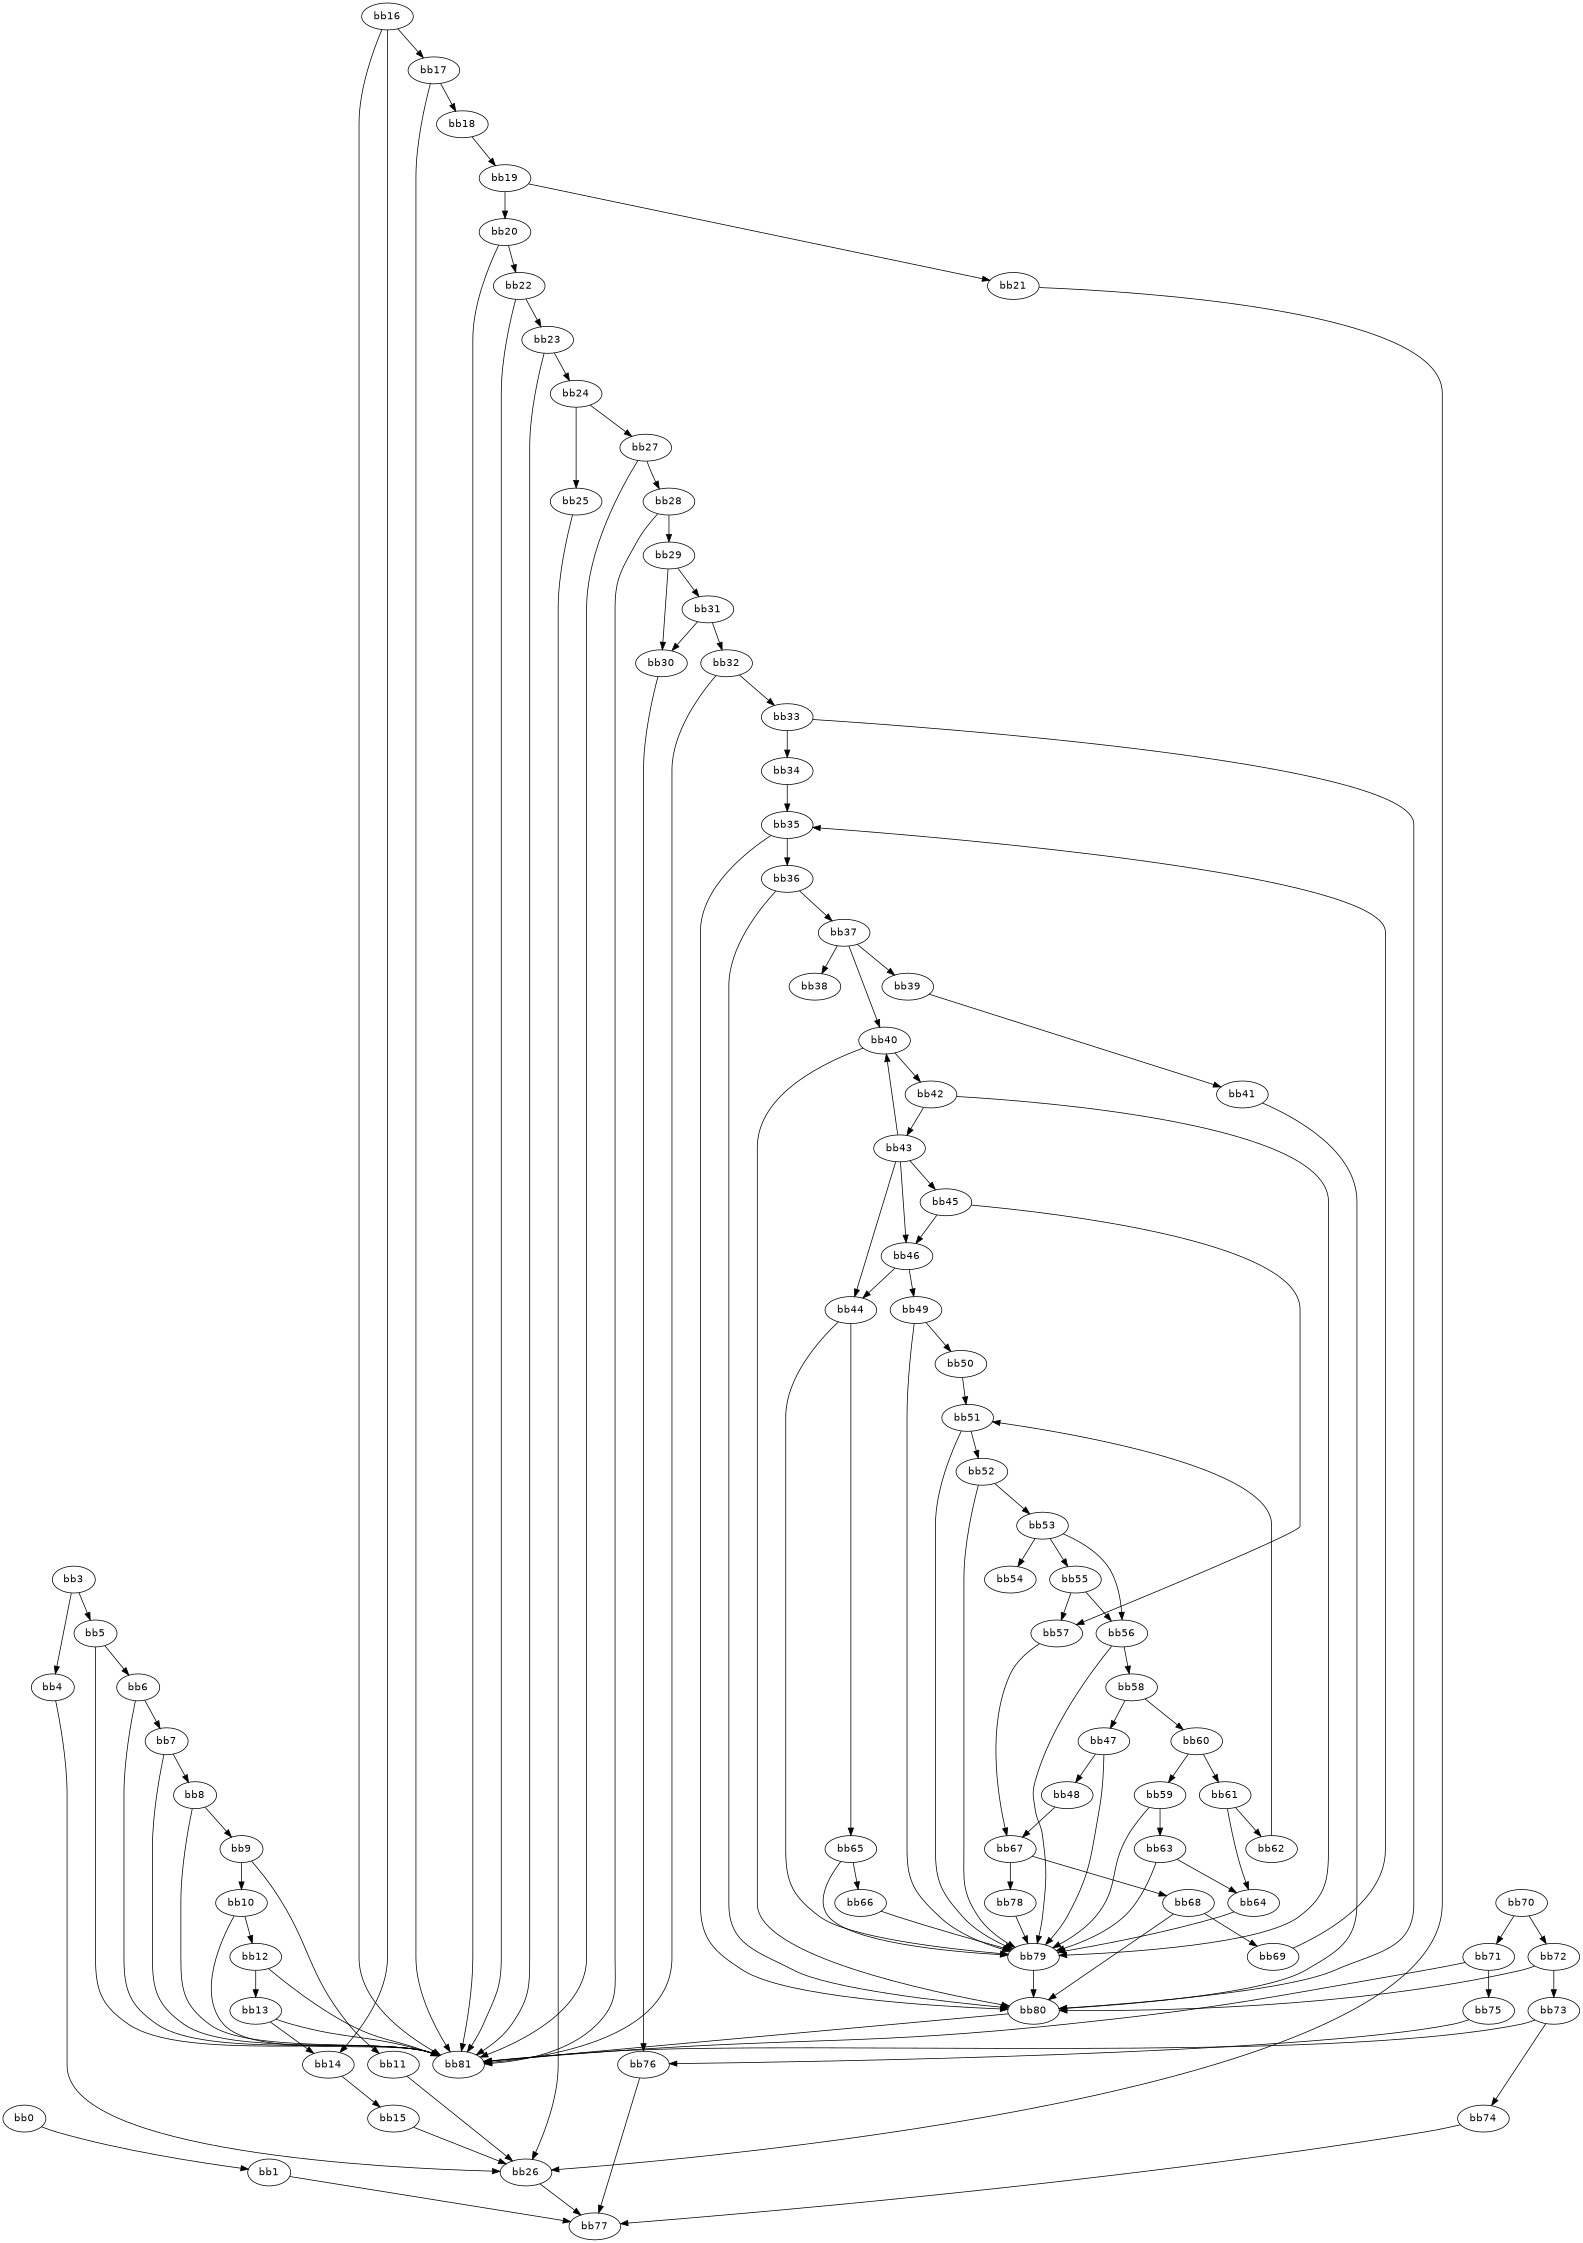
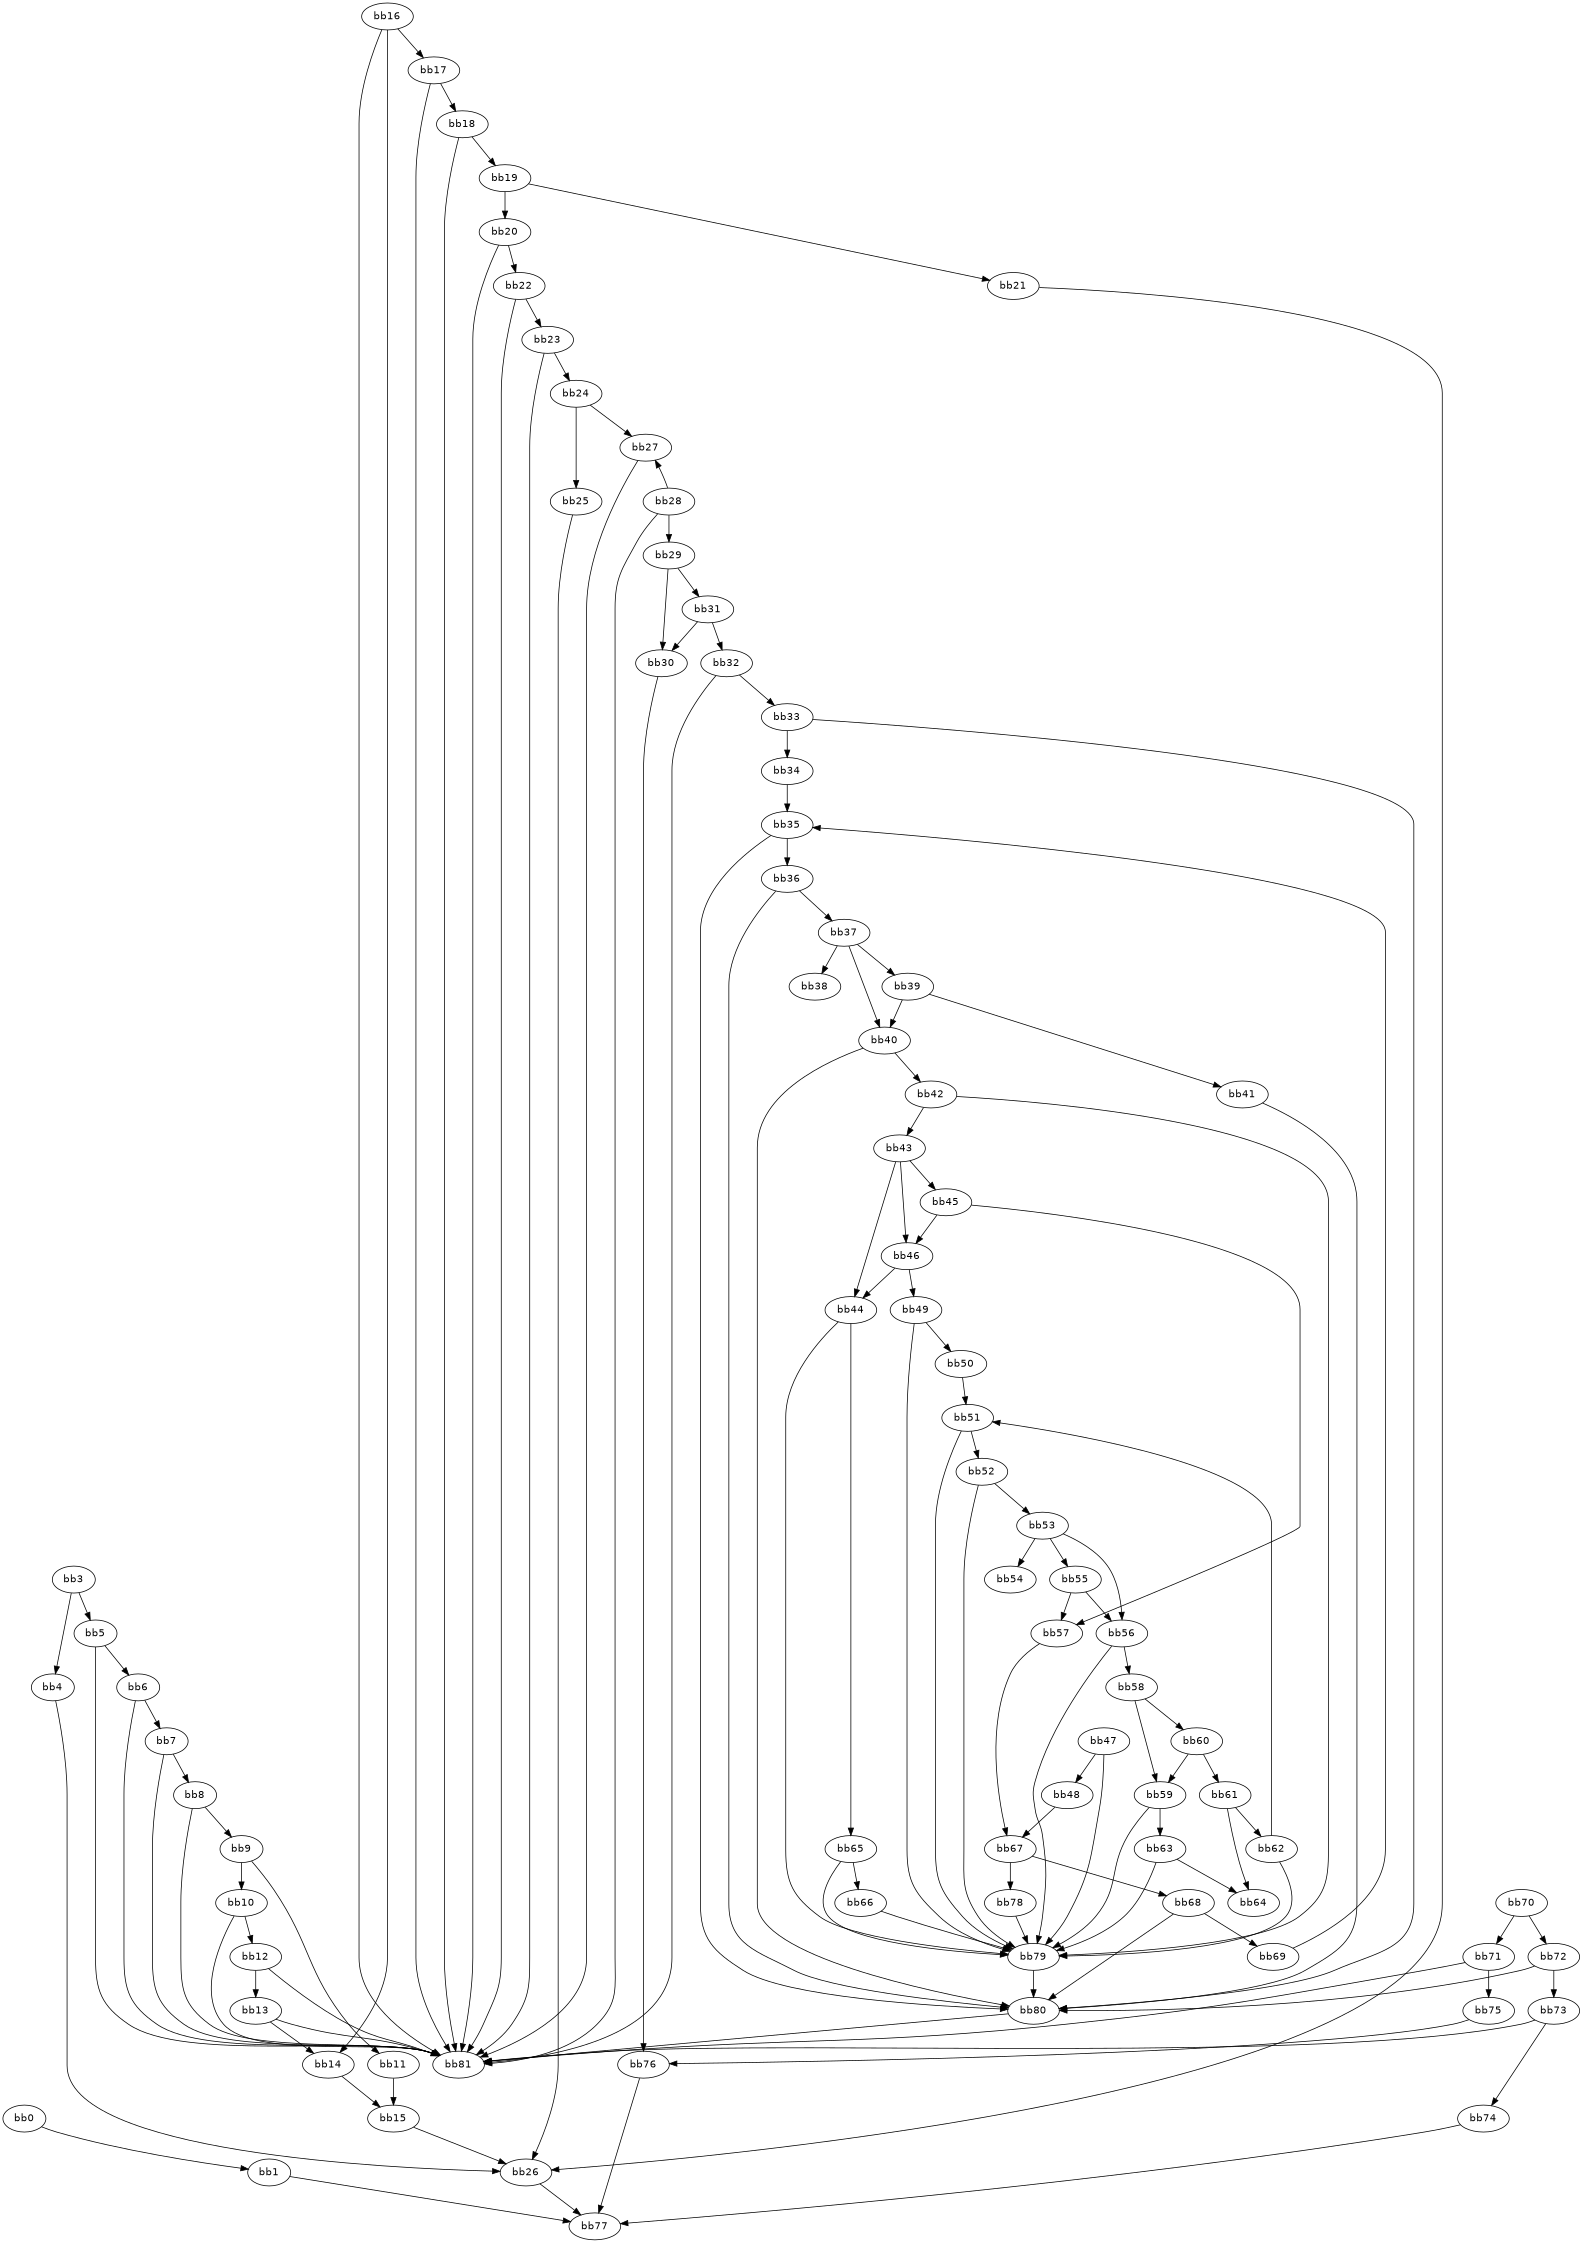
(651, 472) -> (664, 477)
none -> (444, 1090)
(893, 1098) -> (898, 1010)
(1119, 1711) -> (1145, 1737)
(1155, 1933) -> (1208, 1945)
(457, 2116) -> (393, 2088)
